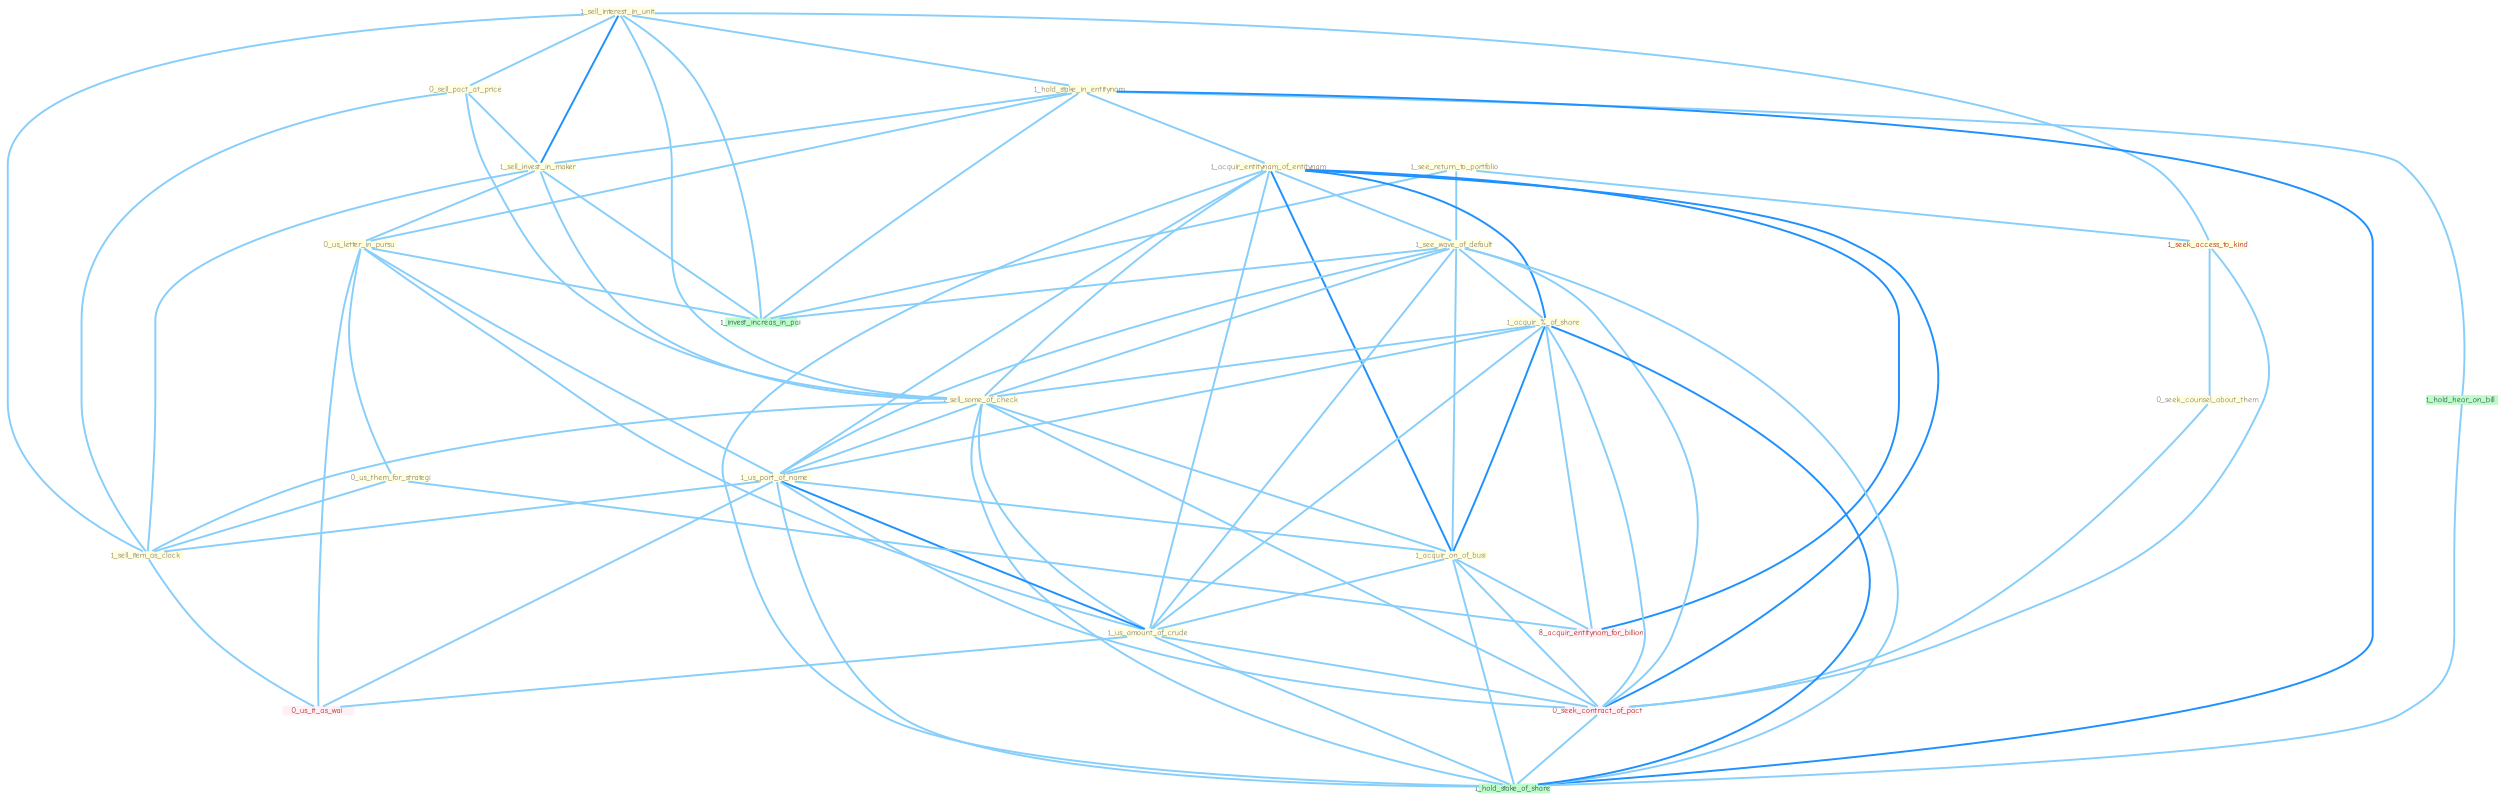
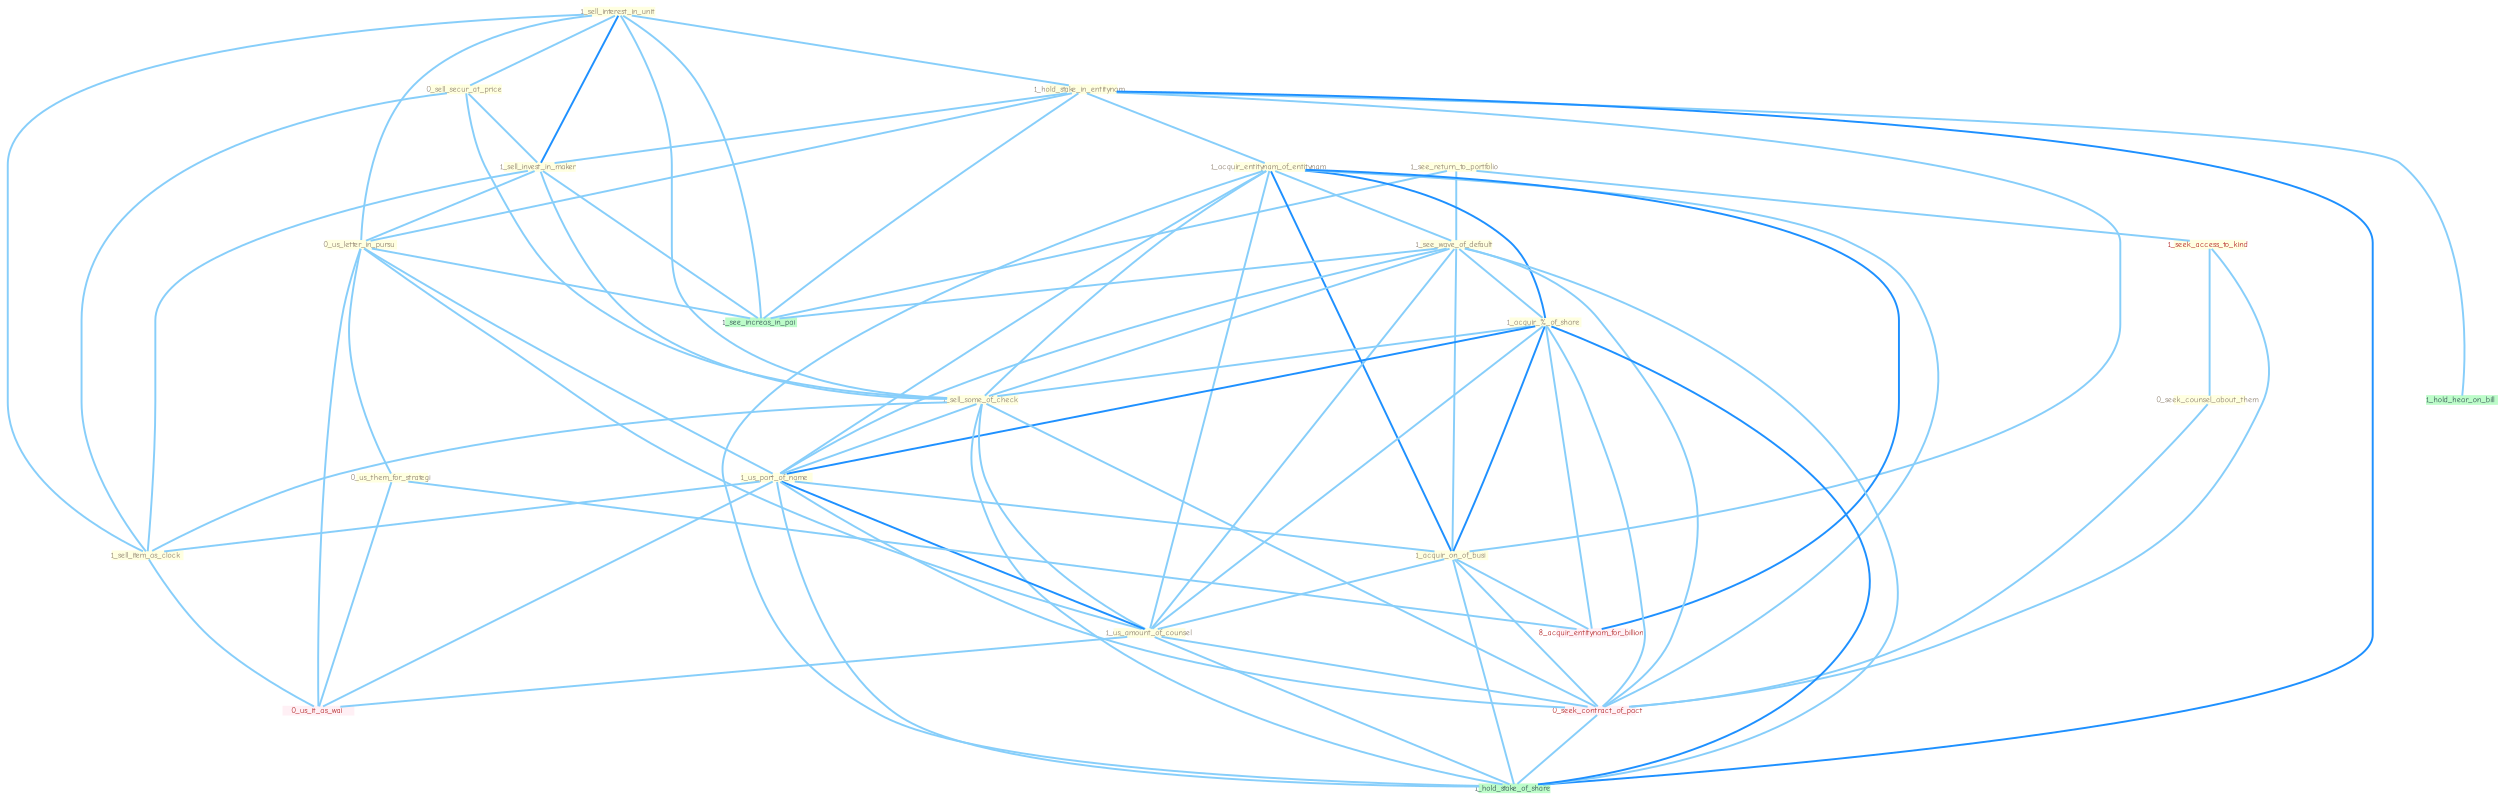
(1458, 39) -> (424, 76)
(466, 89) -> (466, 89)
(1896, 271) -> (1896, 271)
(761, 322) -> (761, 322)
(1161, 400) -> (1161, 400)
(1218, 478) -> (2022, 187)
(270, 516) -> (355, 594)
(1149, 633) -> (1149, 633)
(2143, 754) -> none
